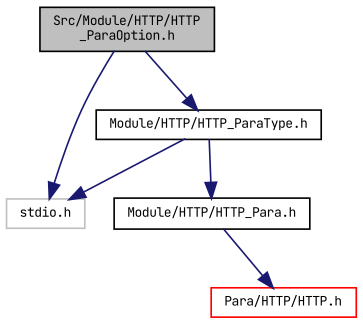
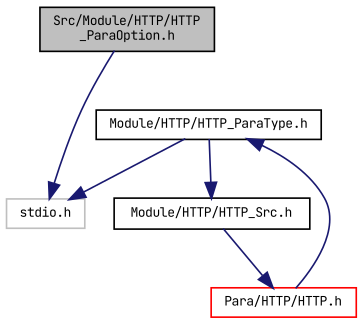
(166, 75) -> (328, 206)
(212, 214) -> (212, 214)
